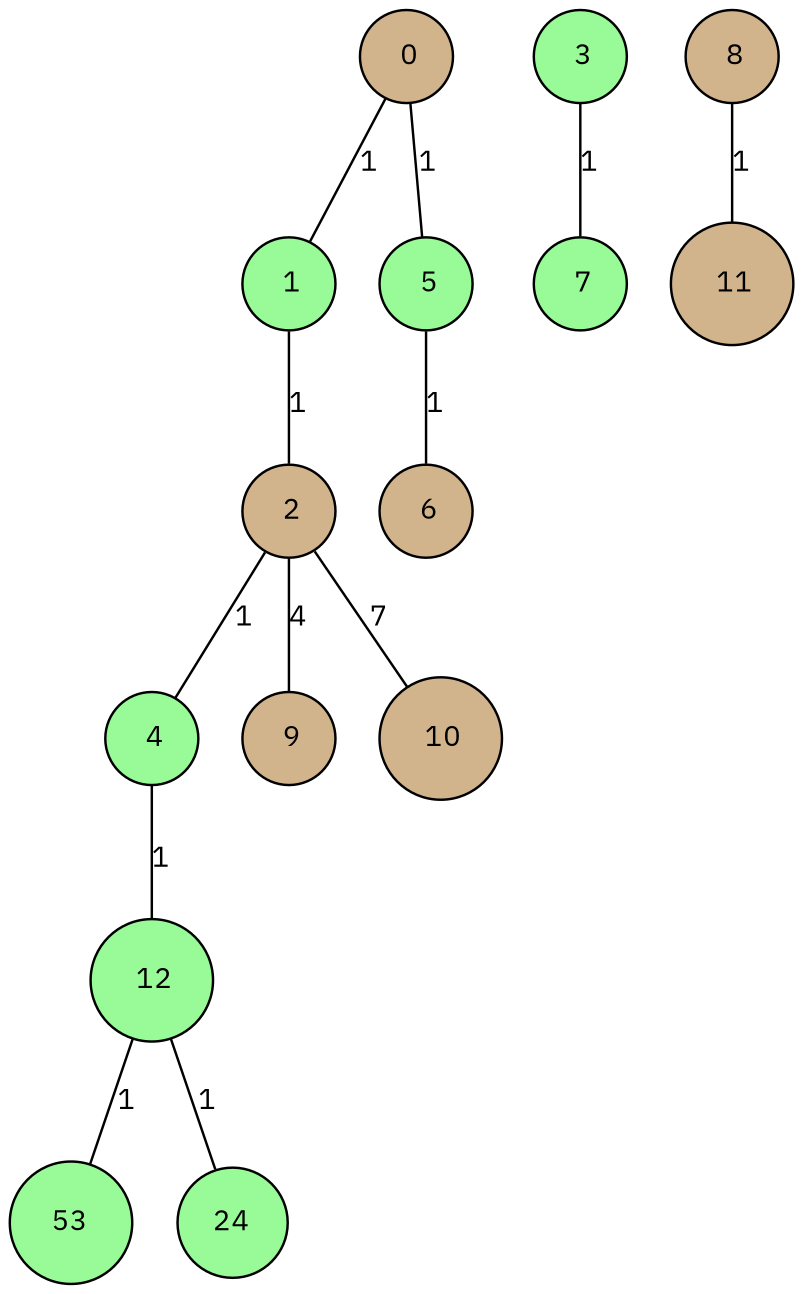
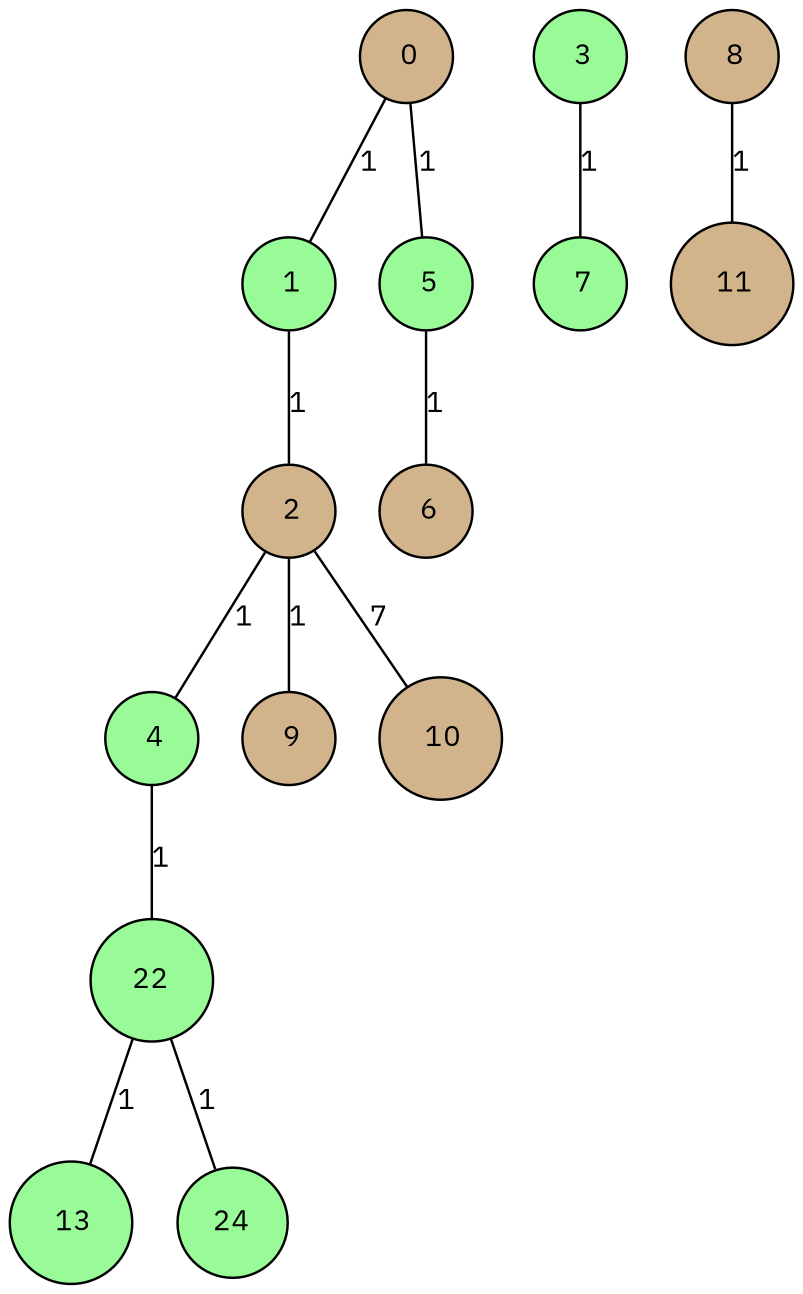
(299, 618) -> (299, 618)
(152, 980) -> (152, 980)
(71, 1223) -> (71, 1223)
